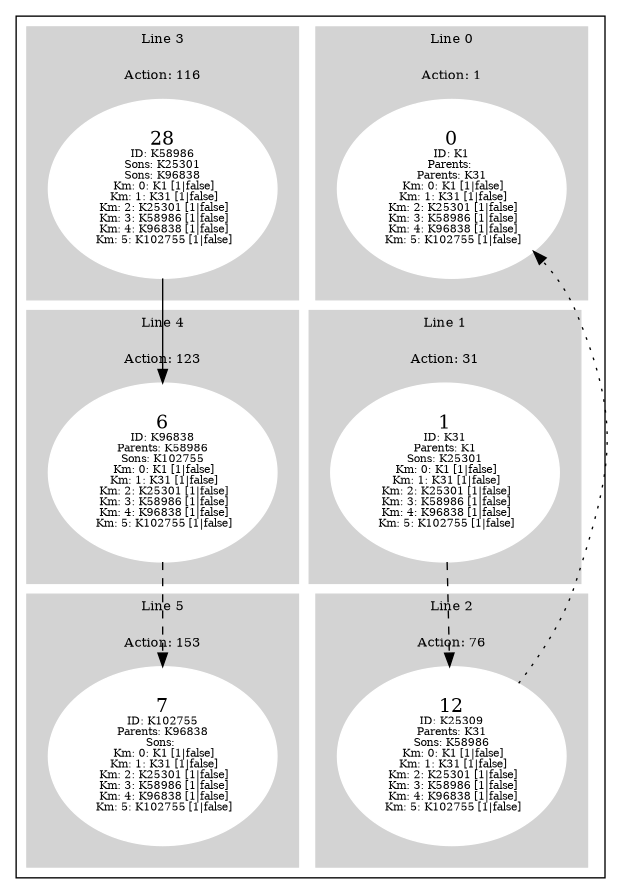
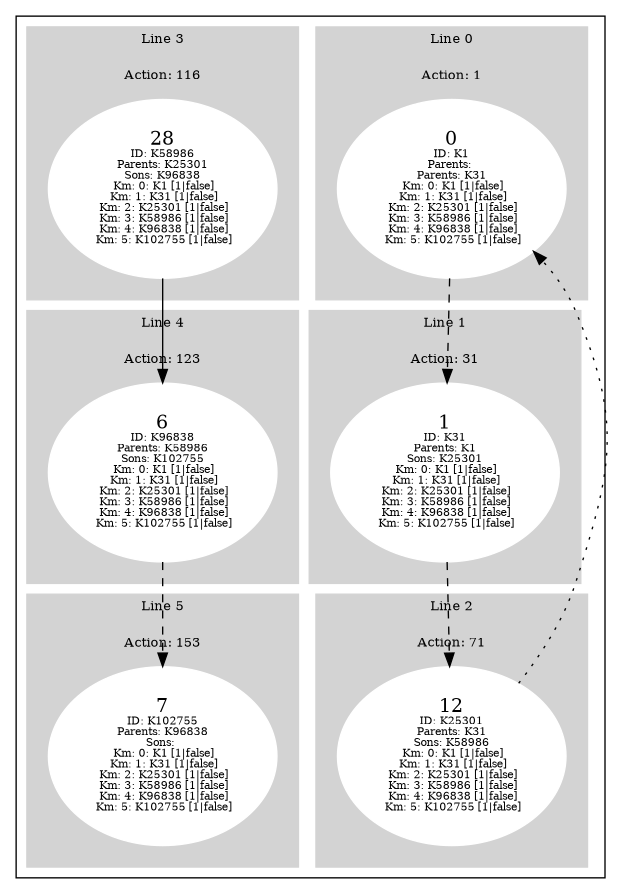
(163, 165) -> (163, 165)
none -> (449, 324)
(452, 643) -> (452, 643)
(452, 721) -> (452, 721)
